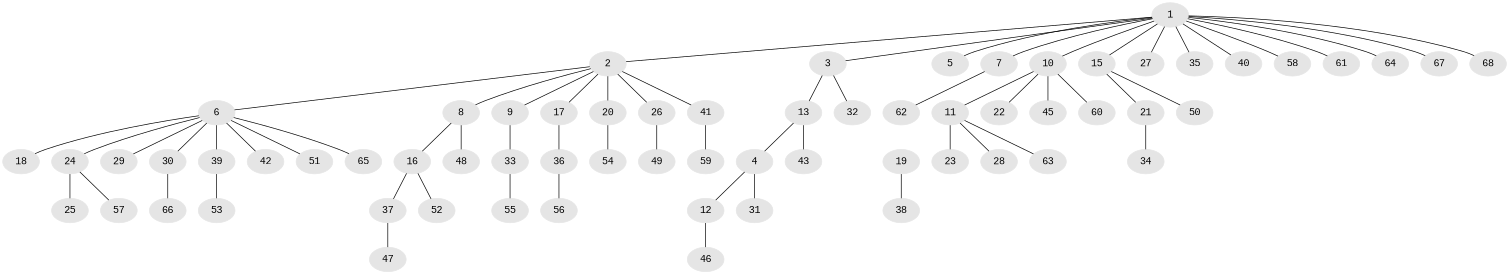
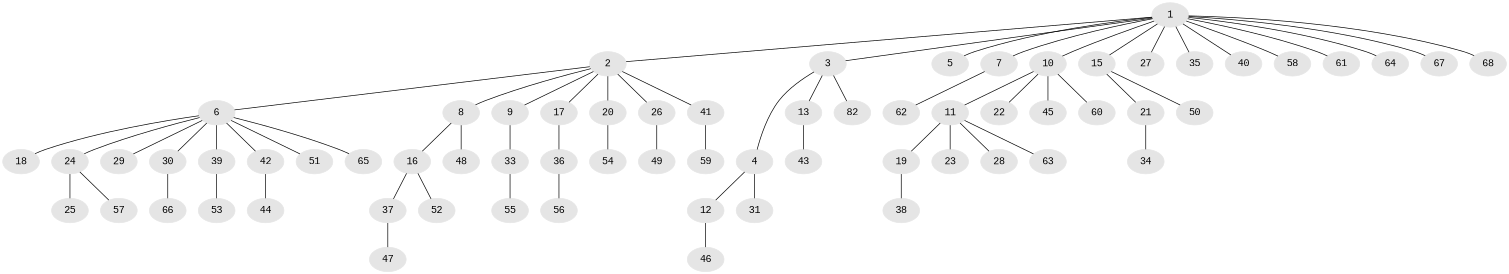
(852, 113) -> (852, 113)
(779, 137) -> (777, 104)
none -> (926, 137)
none -> (266, 211)
